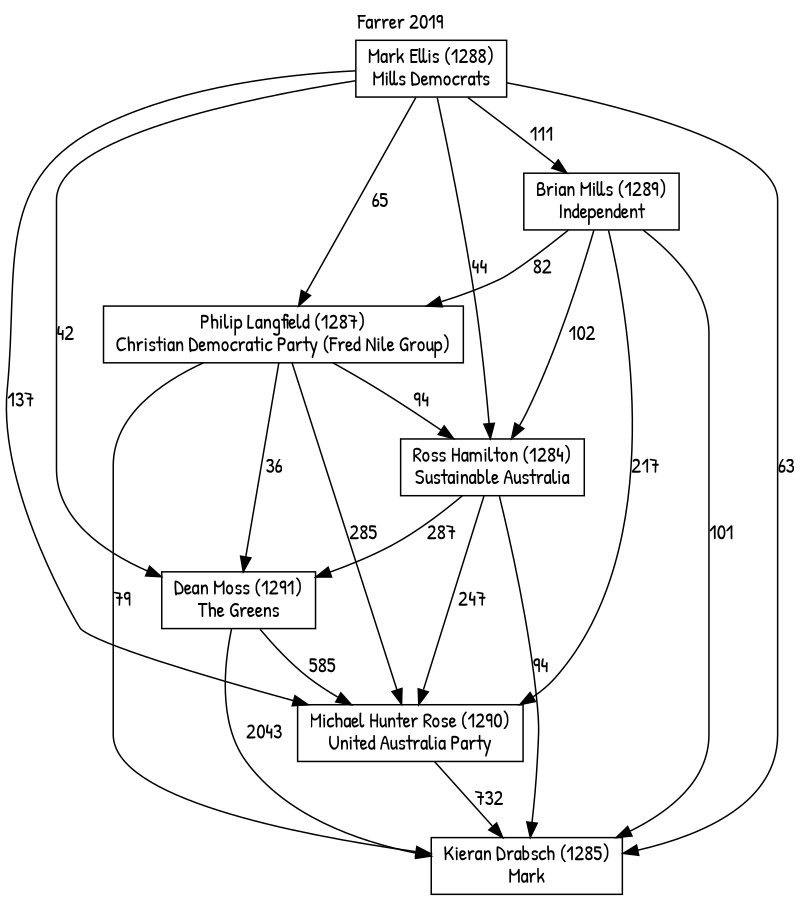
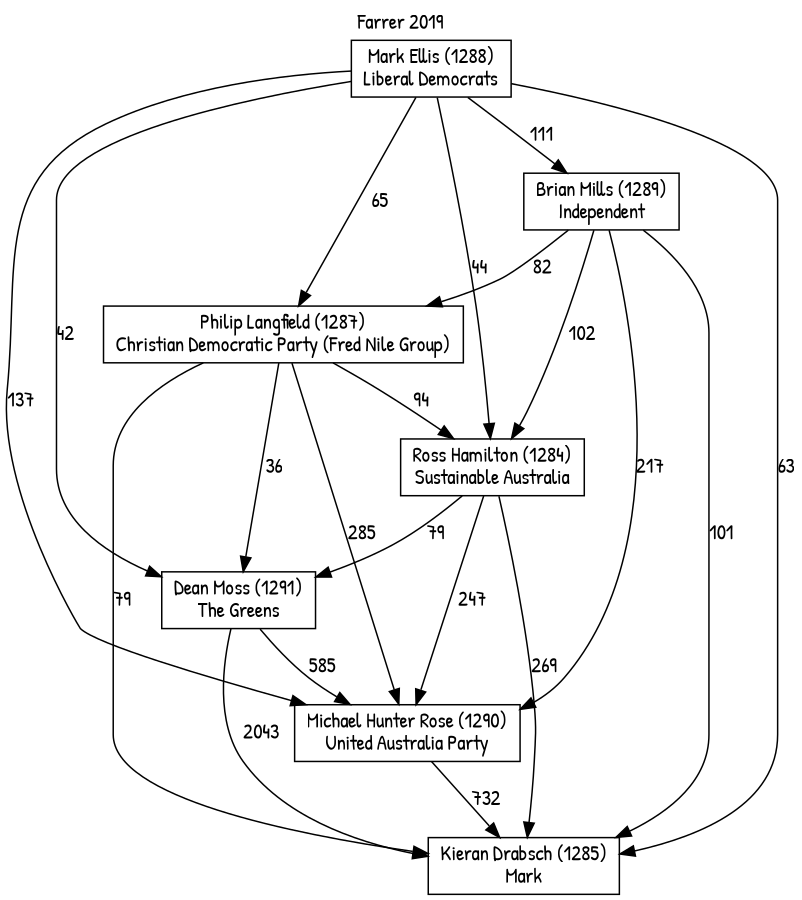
(431, 69) -> (431, 69)
(442, 534) -> (436, 534)
(541, 667) -> (545, 667)
